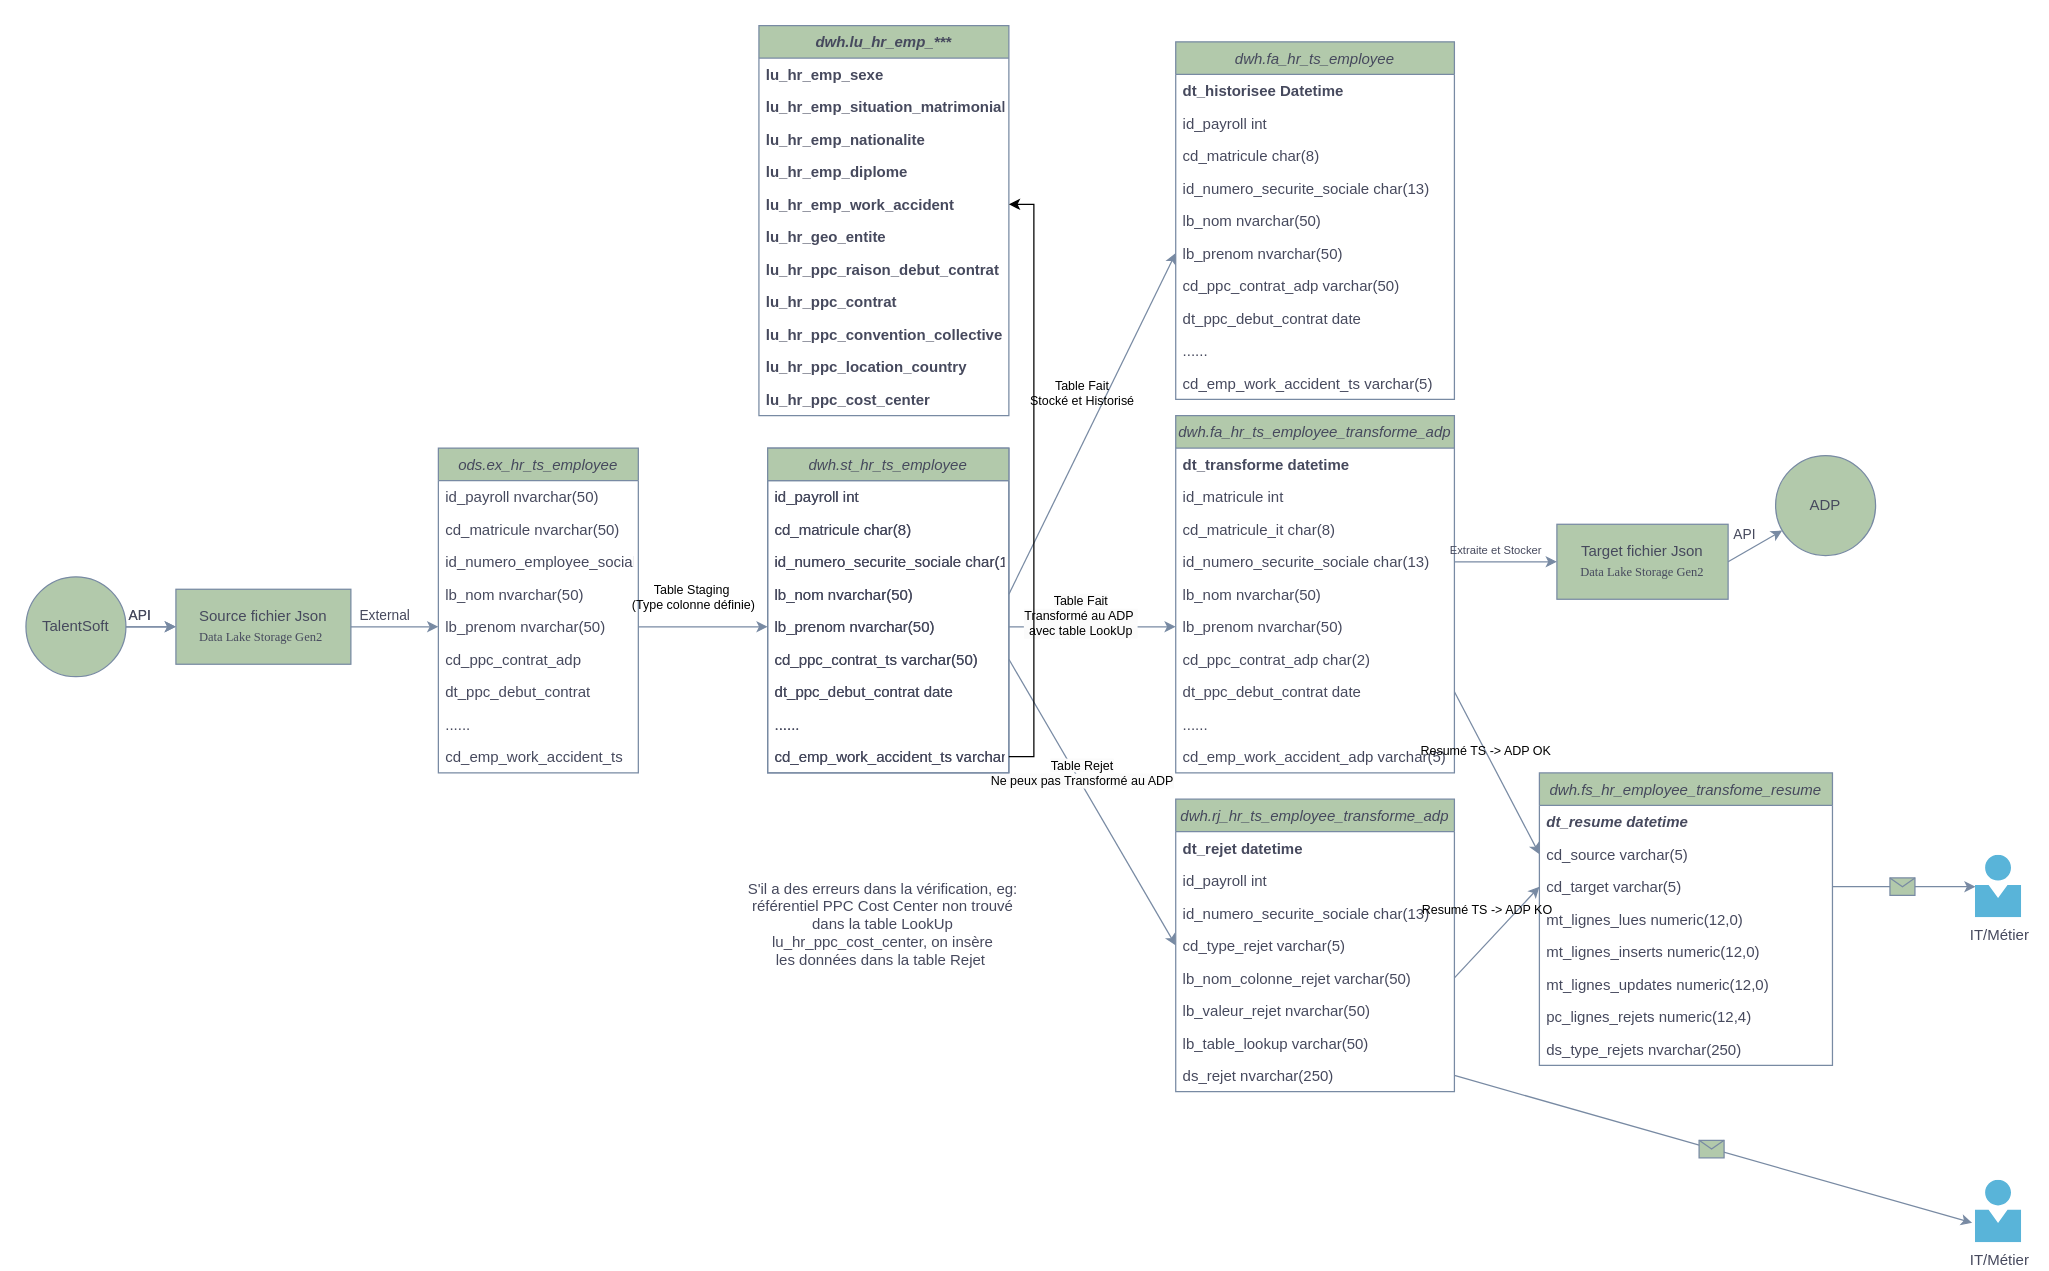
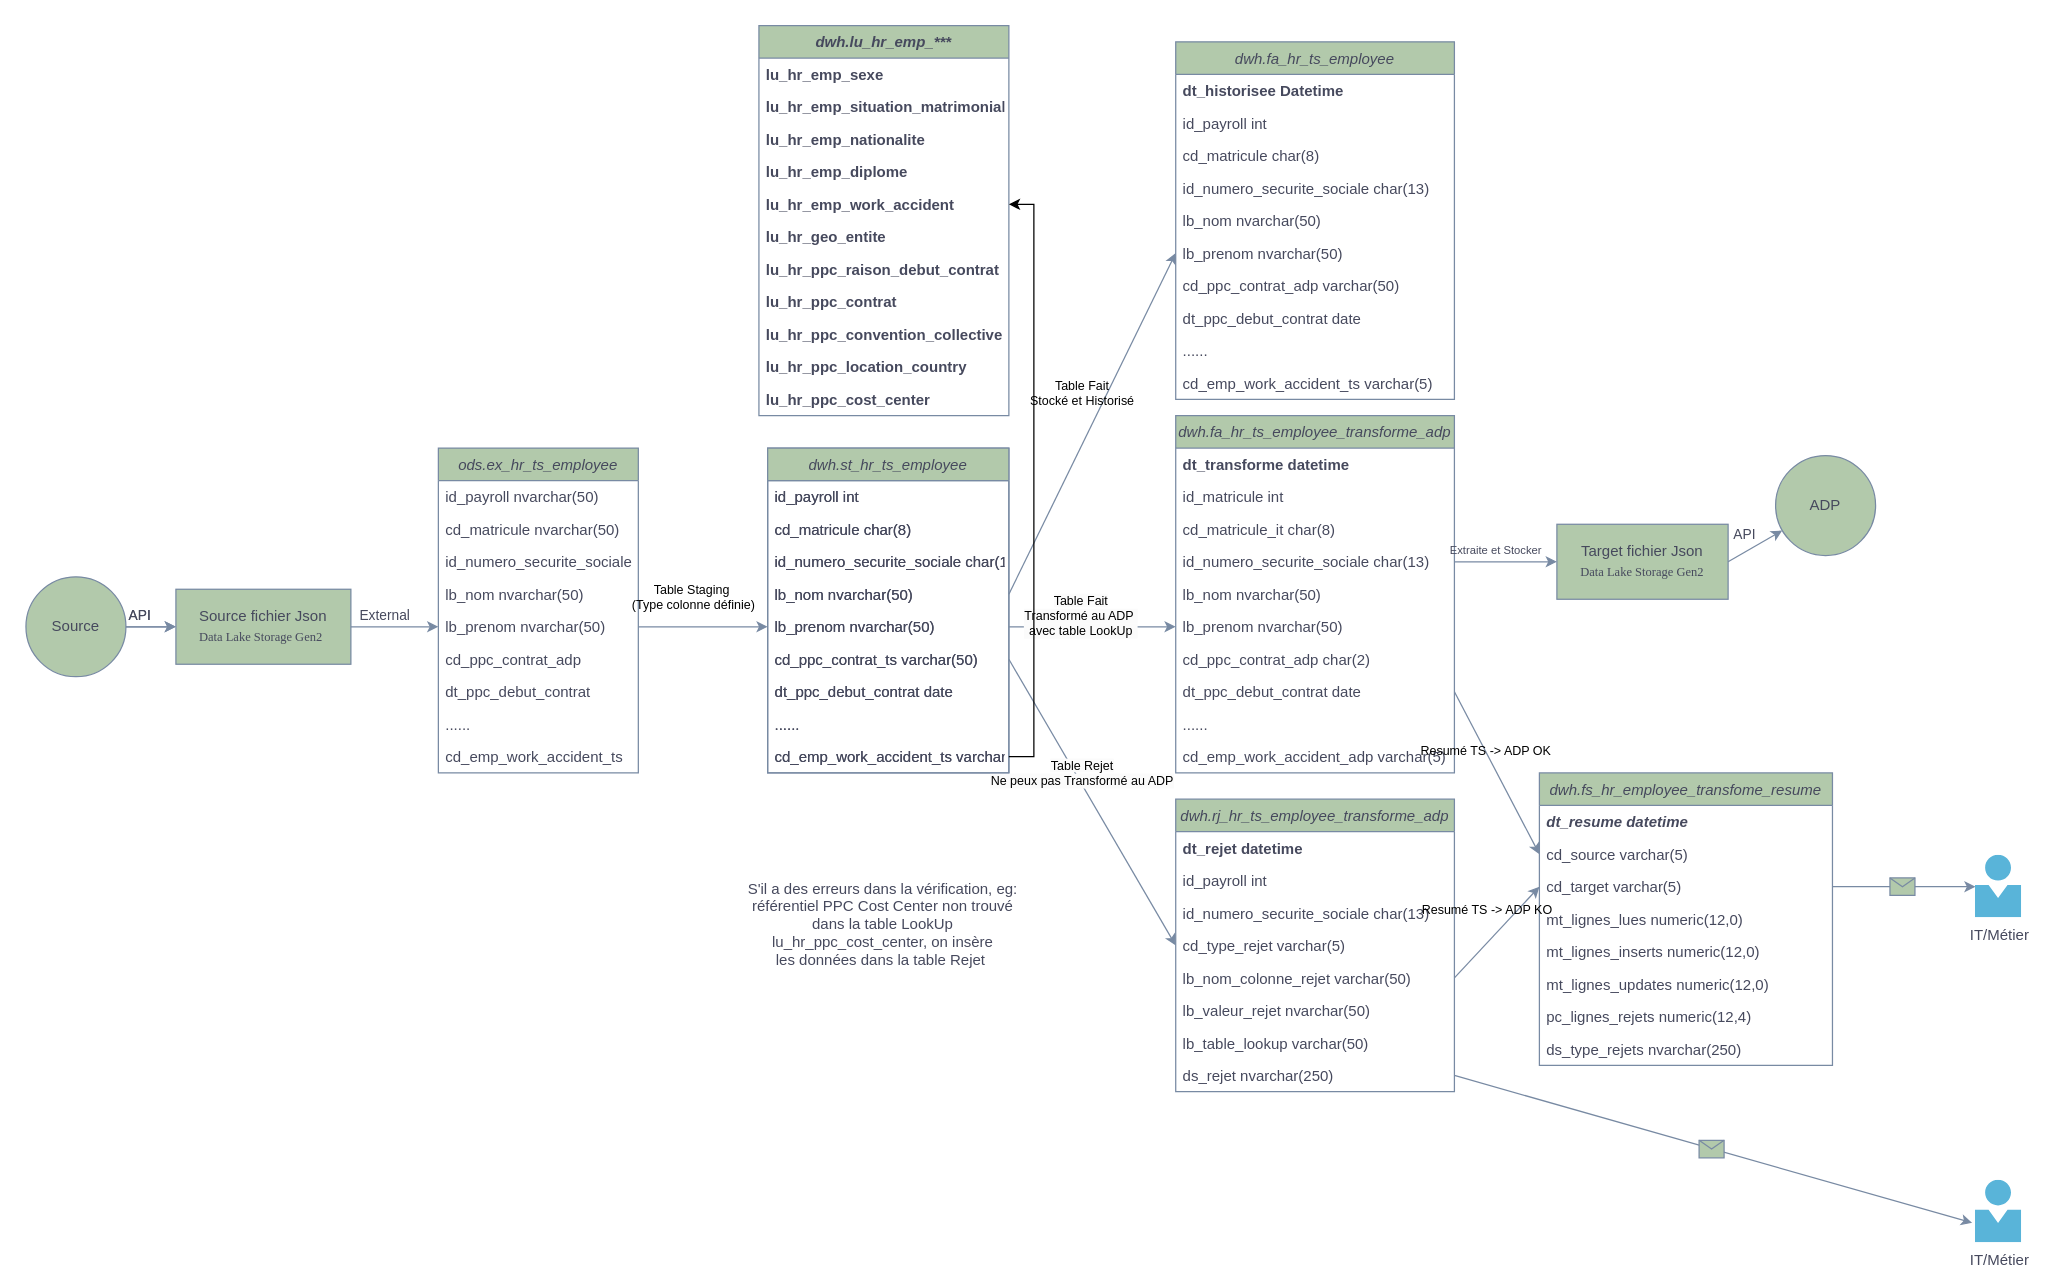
(546, 563) -> (546, 563)
(76, 627) -> (76, 627)
